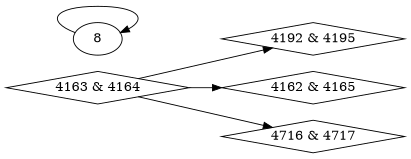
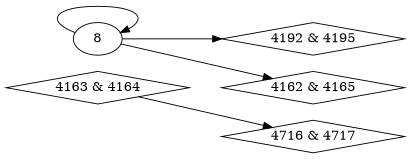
(201, 64) -> (167, 39)
(201, 88) -> (192, 60)
